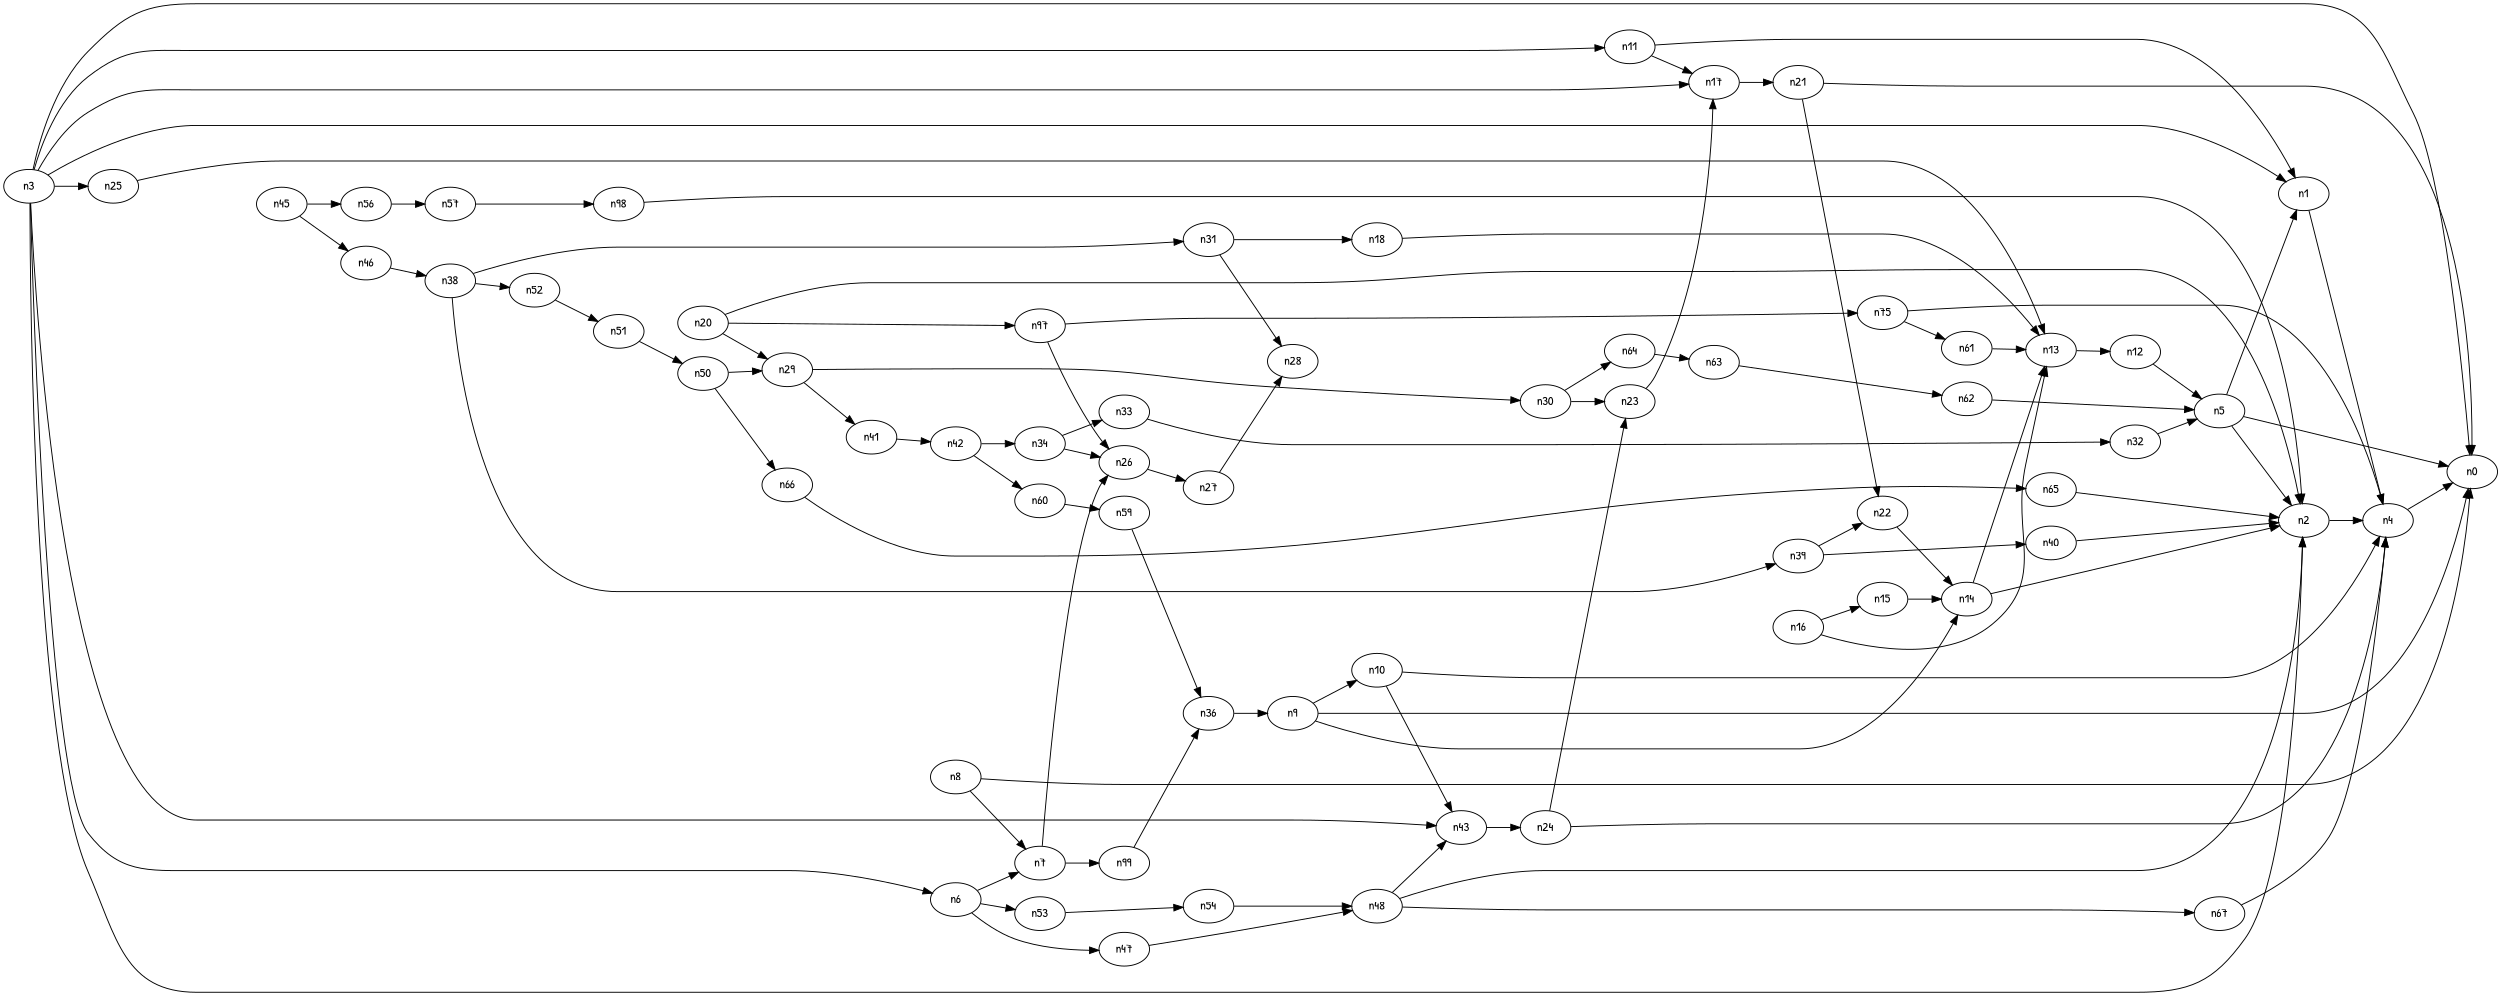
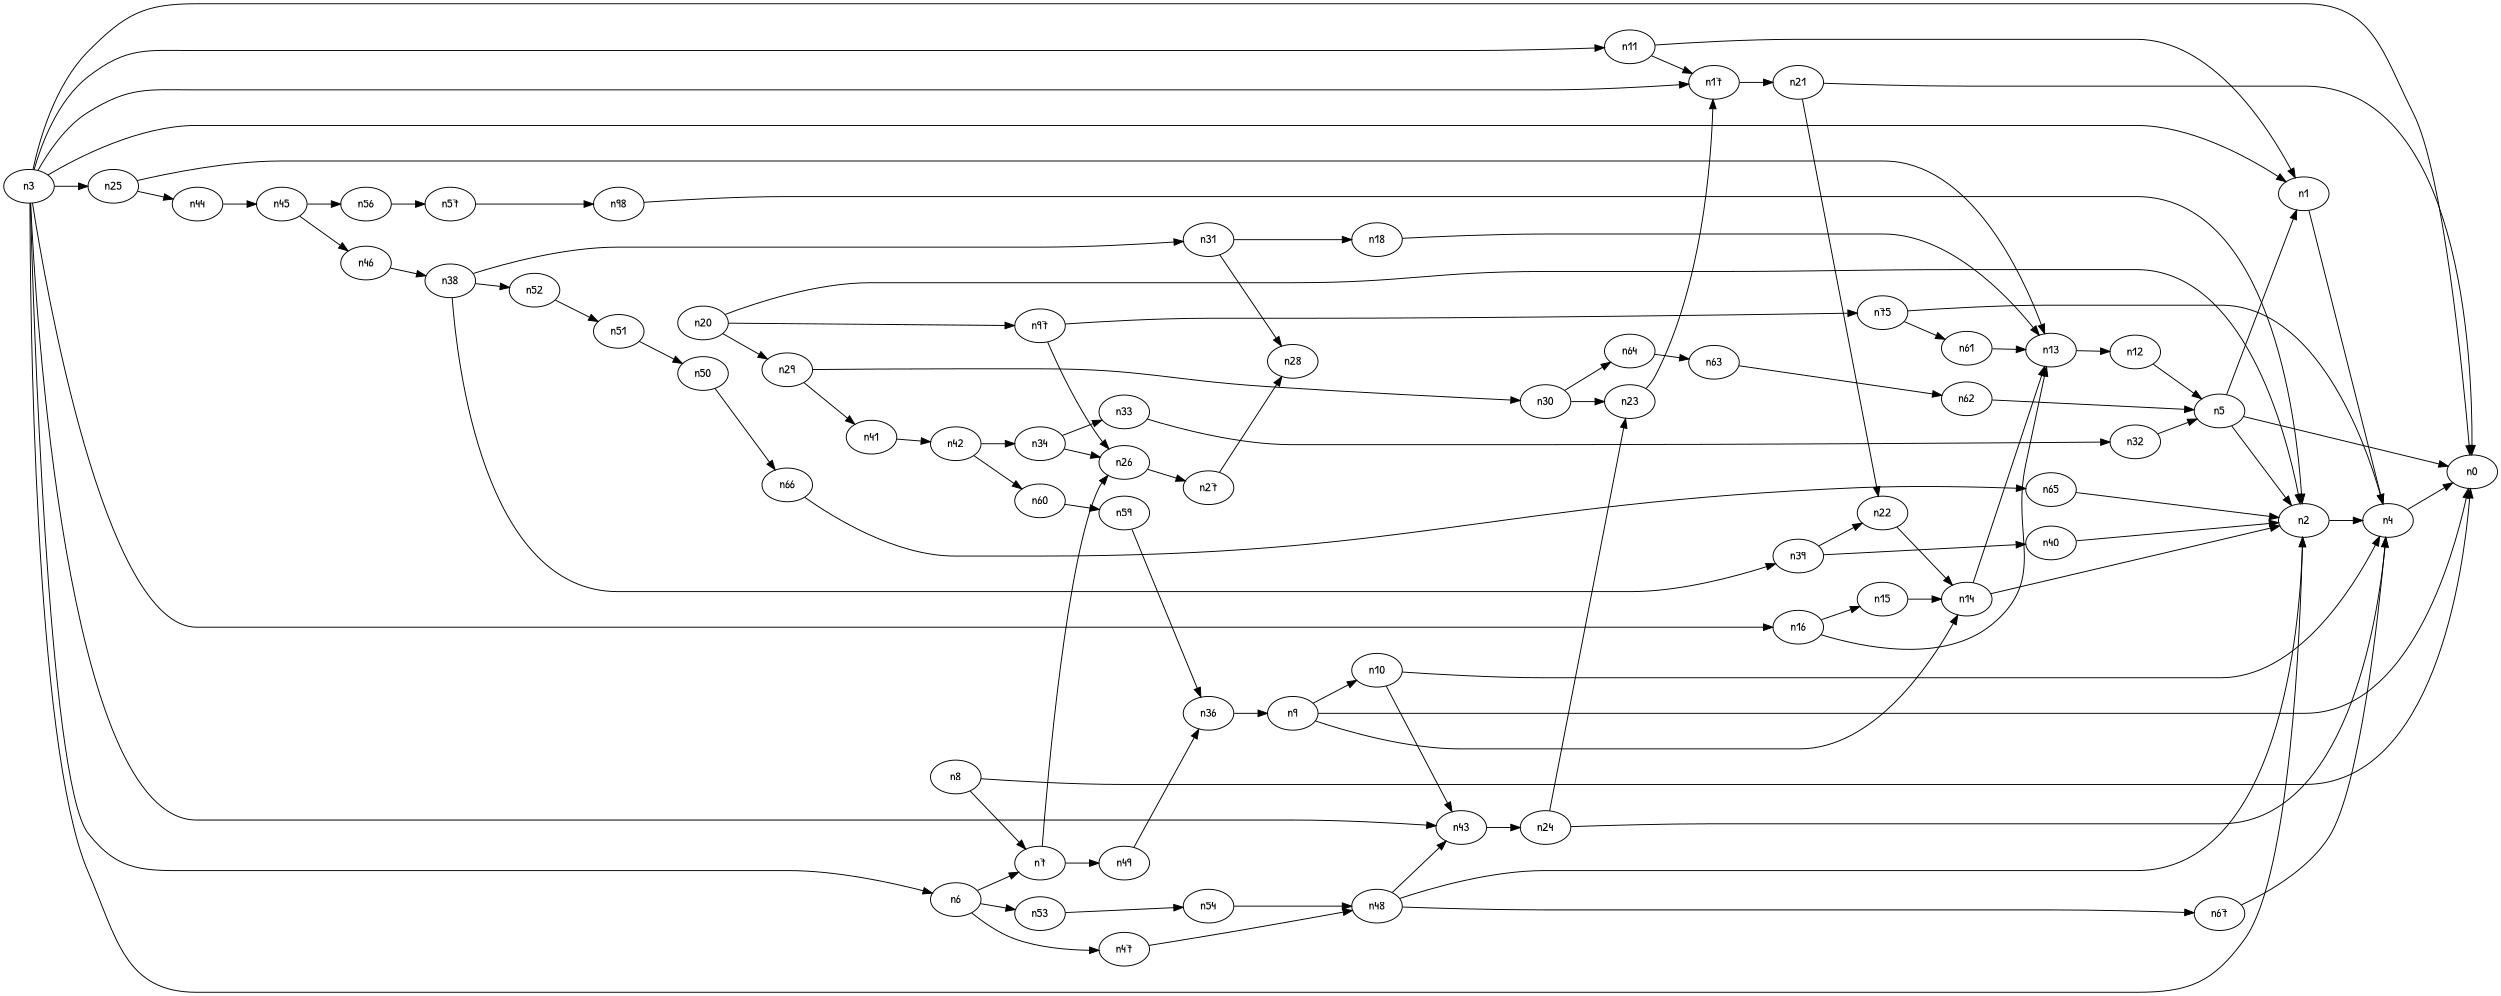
none -> (198, 204)
(741, 372) -> none
none -> (745, 627)
(1124, 863) -> (1124, 863)
